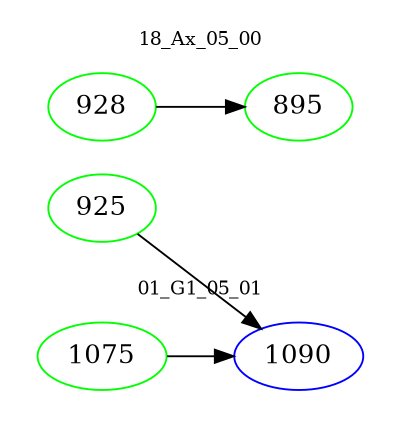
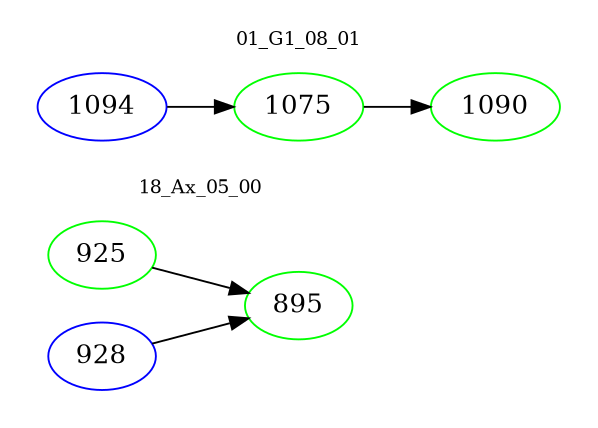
(102, 107) -> (102, 356)
none -> (102, 107)
(203, 284) -> (191, 278)
(200, 290) -> (299, 40)
(299, 356) -> (495, 107)
